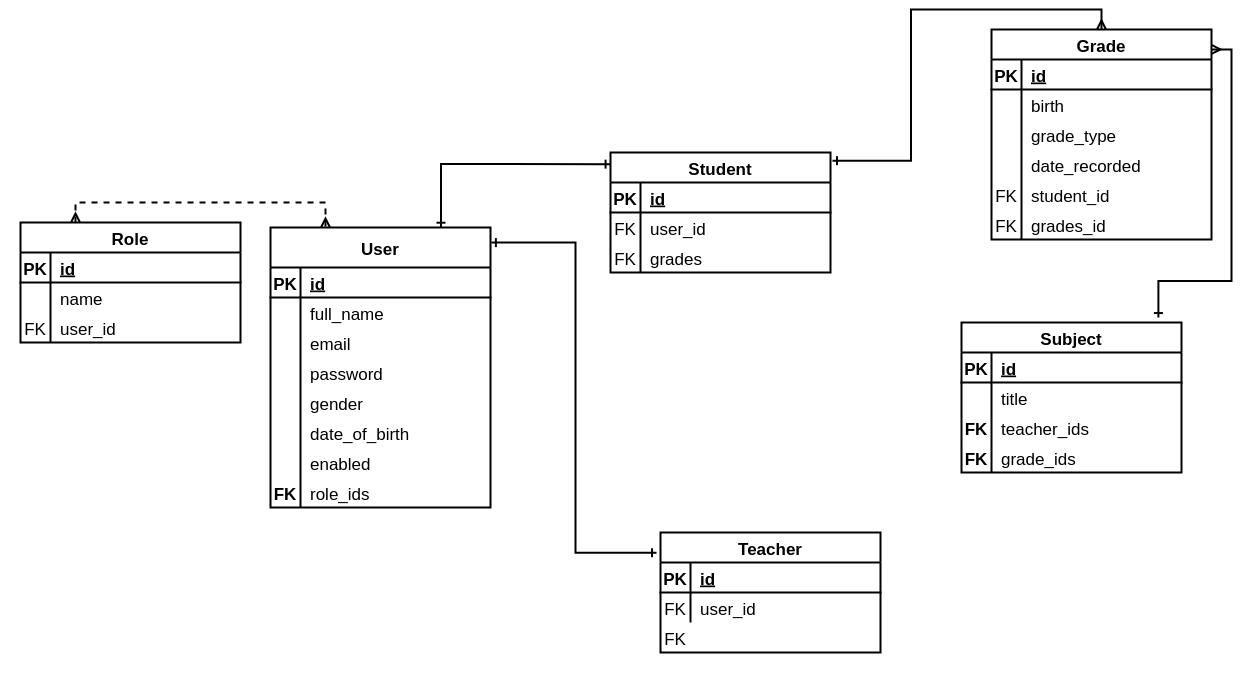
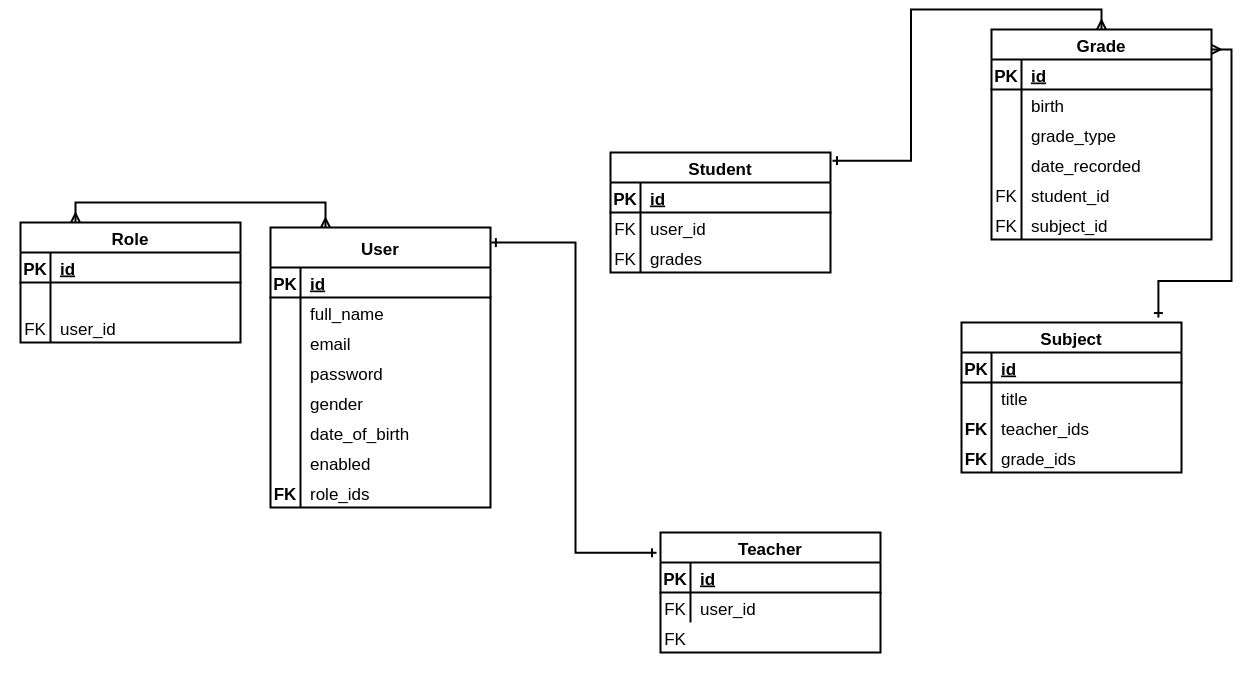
(494, 164) -> none
(204, 203) -> (204, 203)
(1072, 226) -> (1076, 226)
(146, 298) -> none
